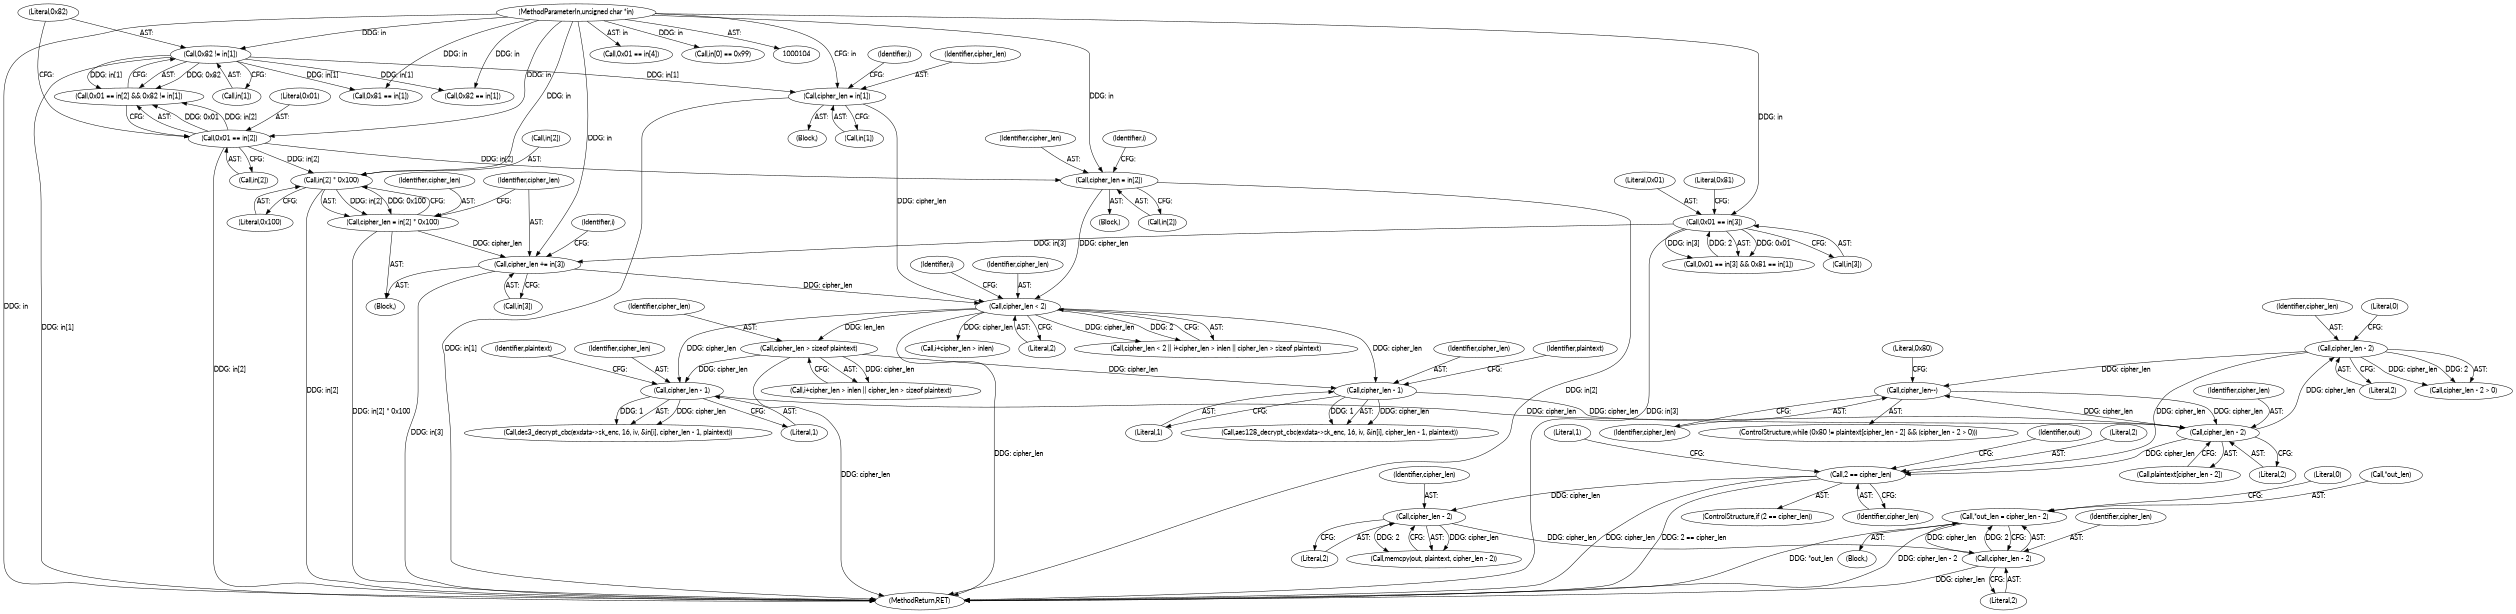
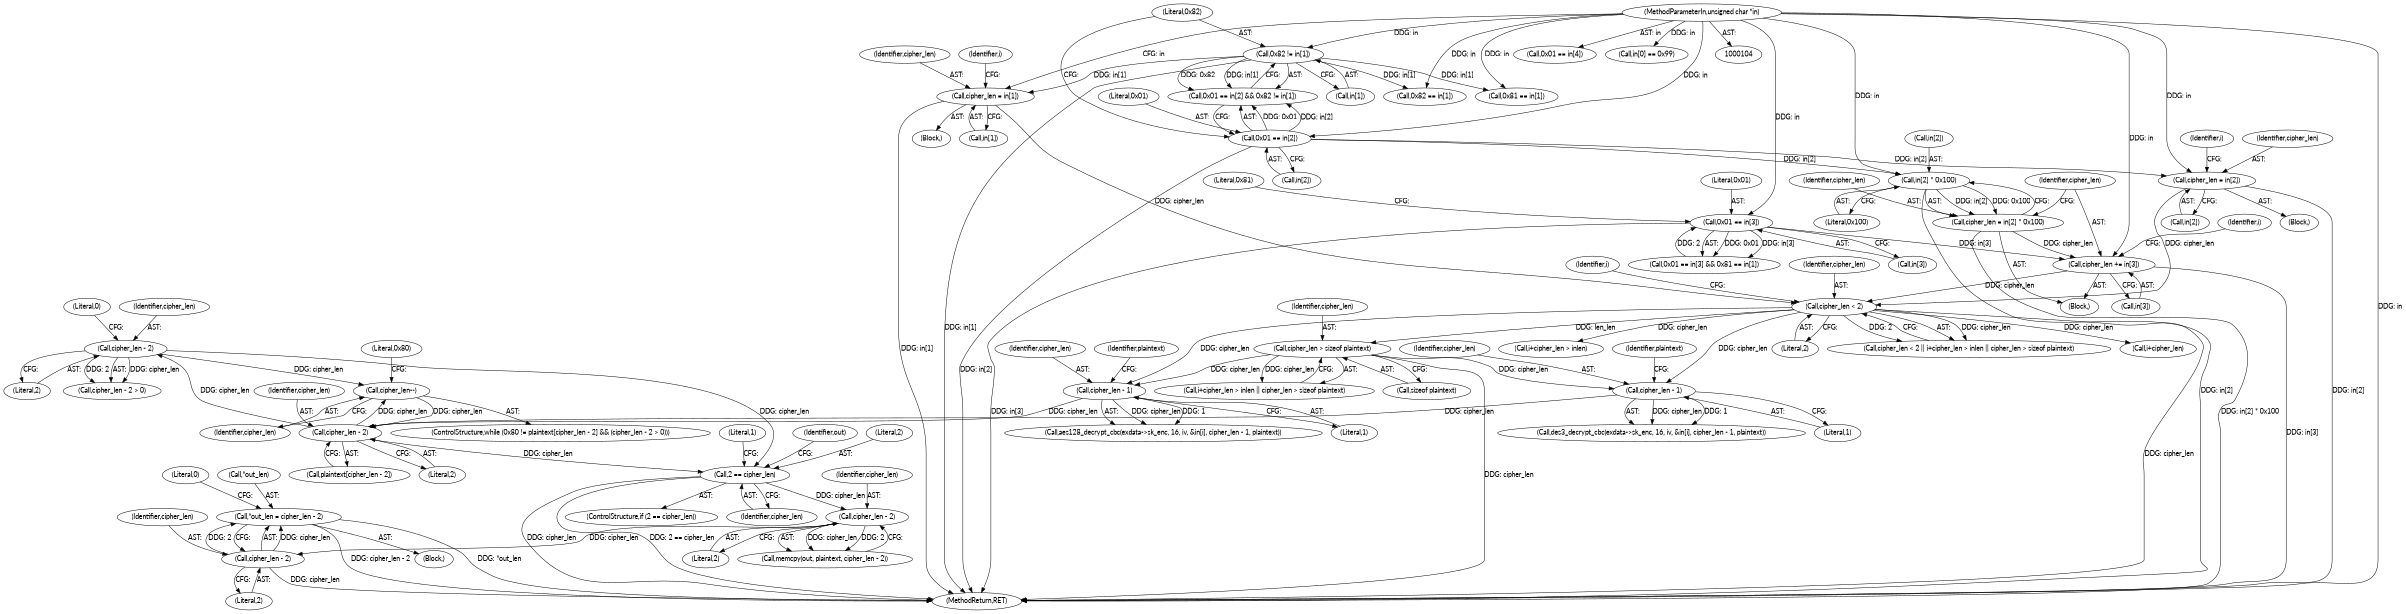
none -> (2158, 349)
none -> (1427, 391)
